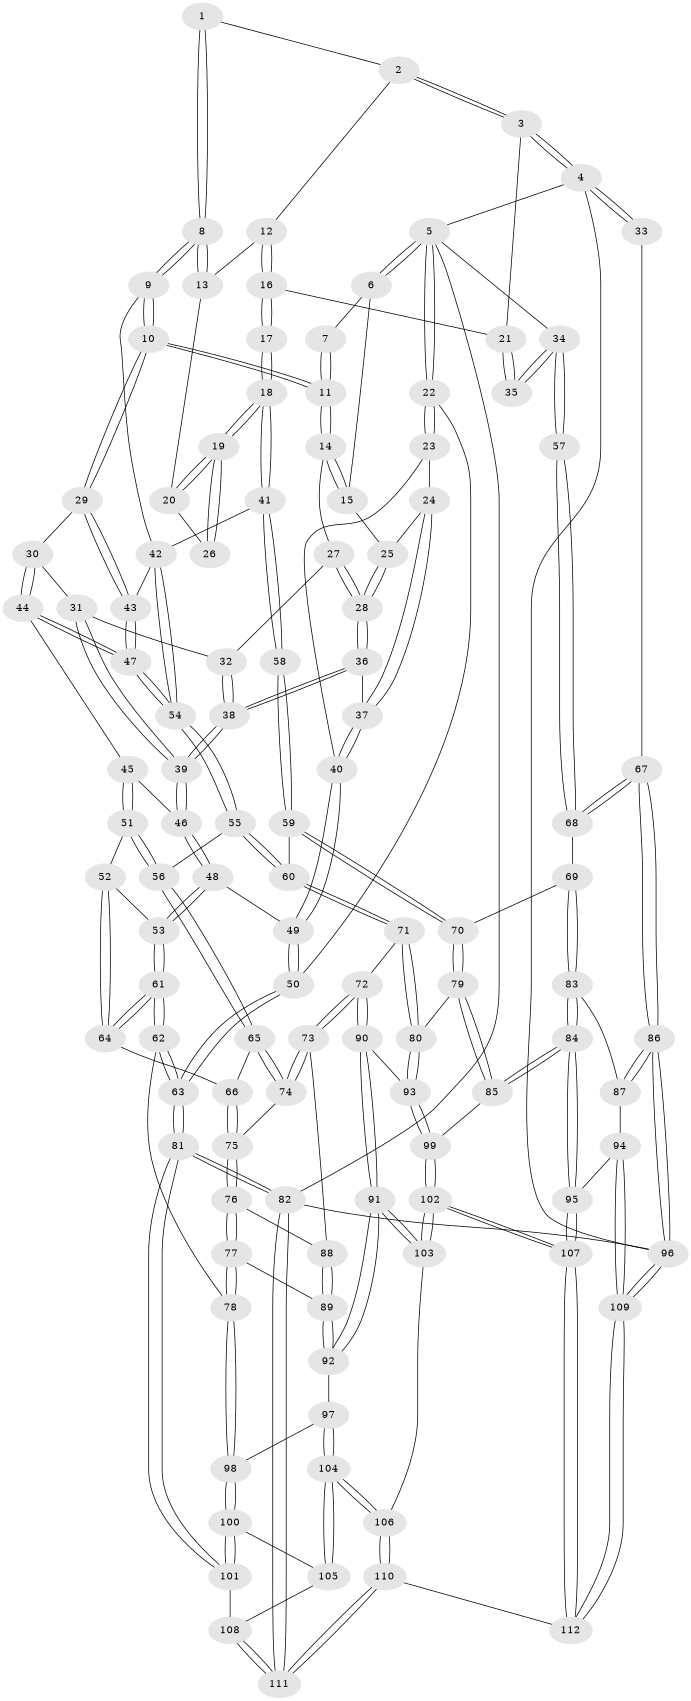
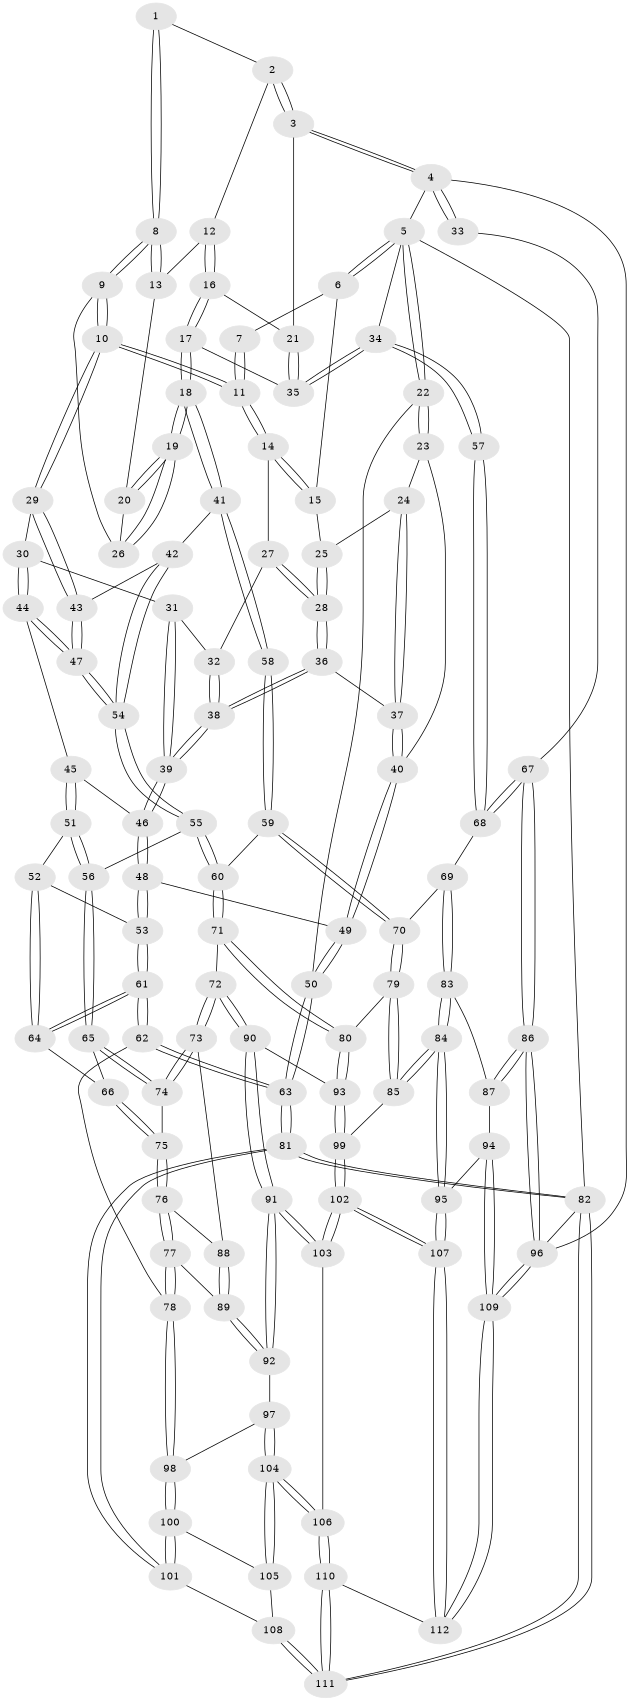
none -> (240, 366)
(126, 418) -> (79, 420)
